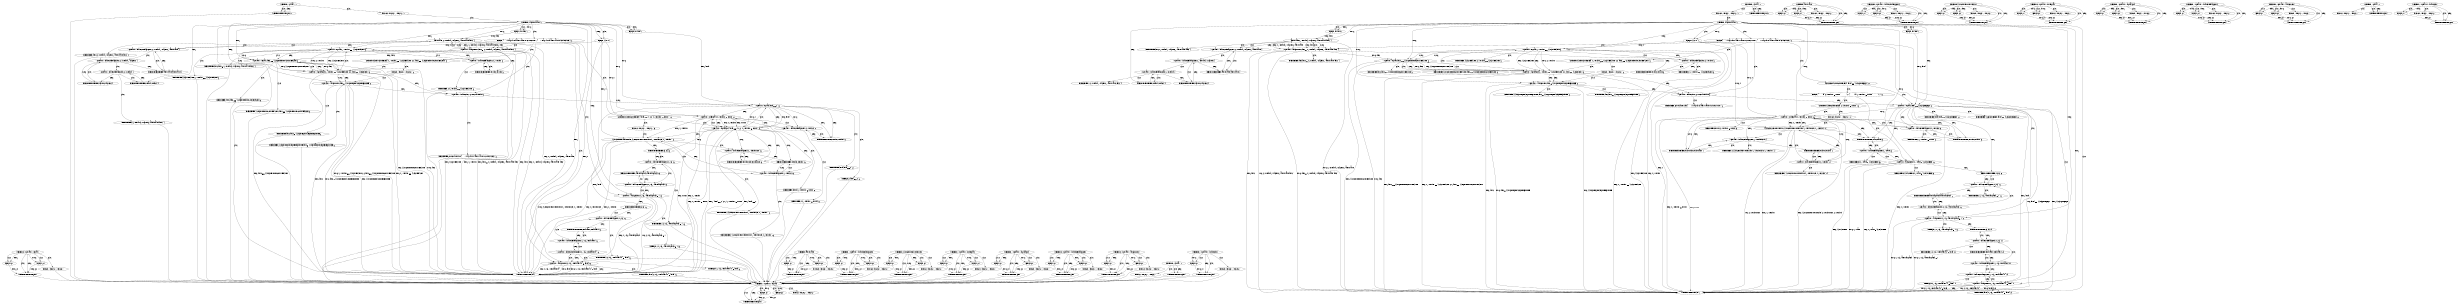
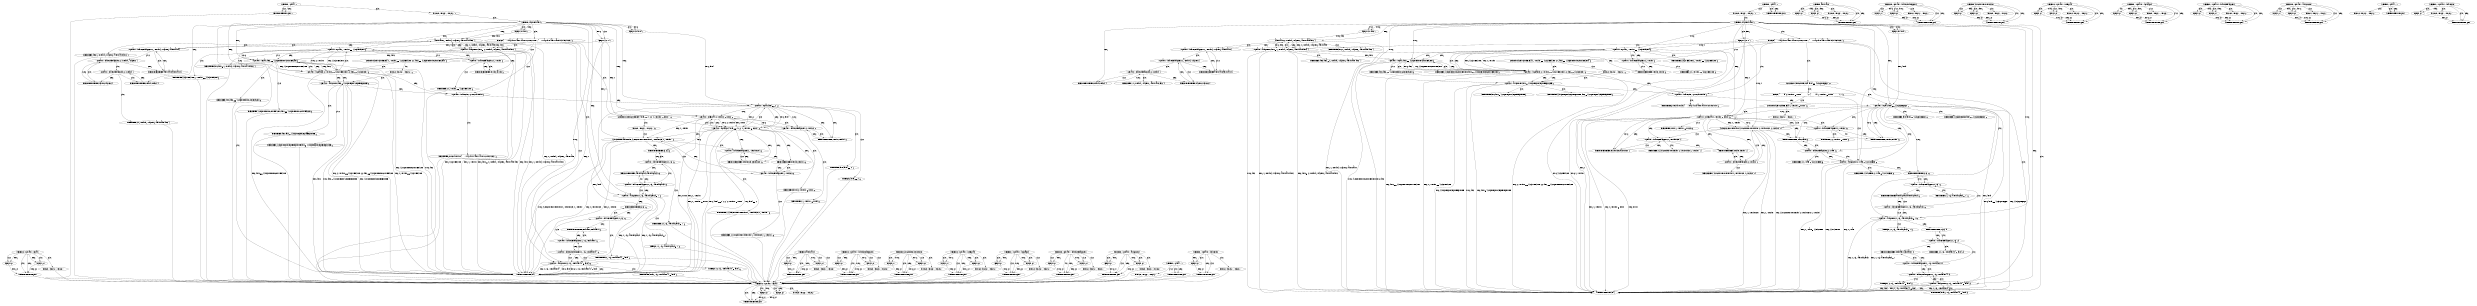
none -> (1908, 136)
